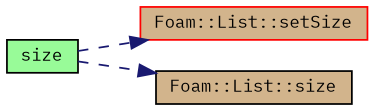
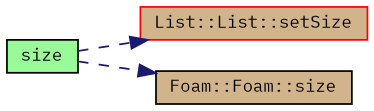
(254, 23) -> (254, 23)
(254, 88) -> (254, 88)
